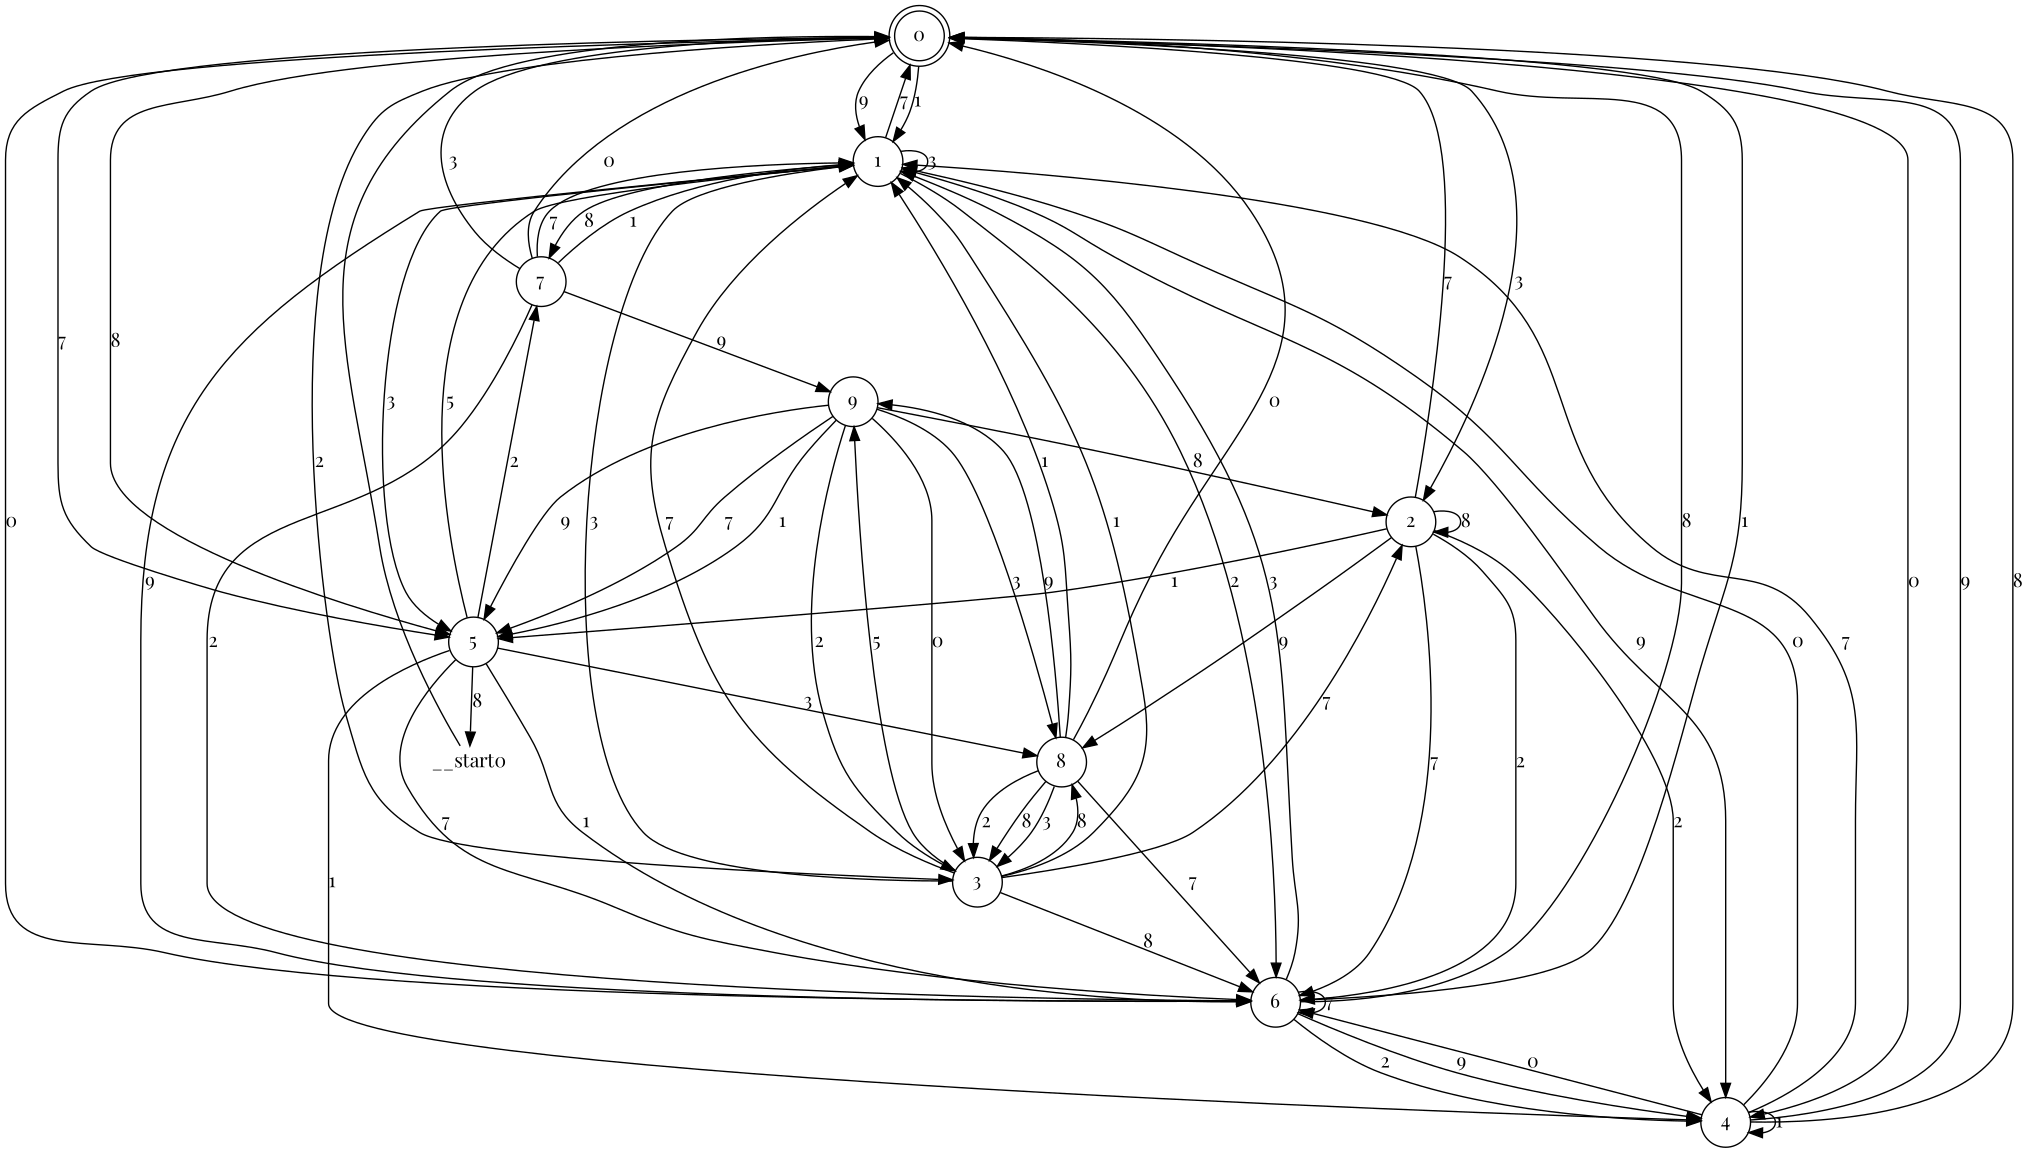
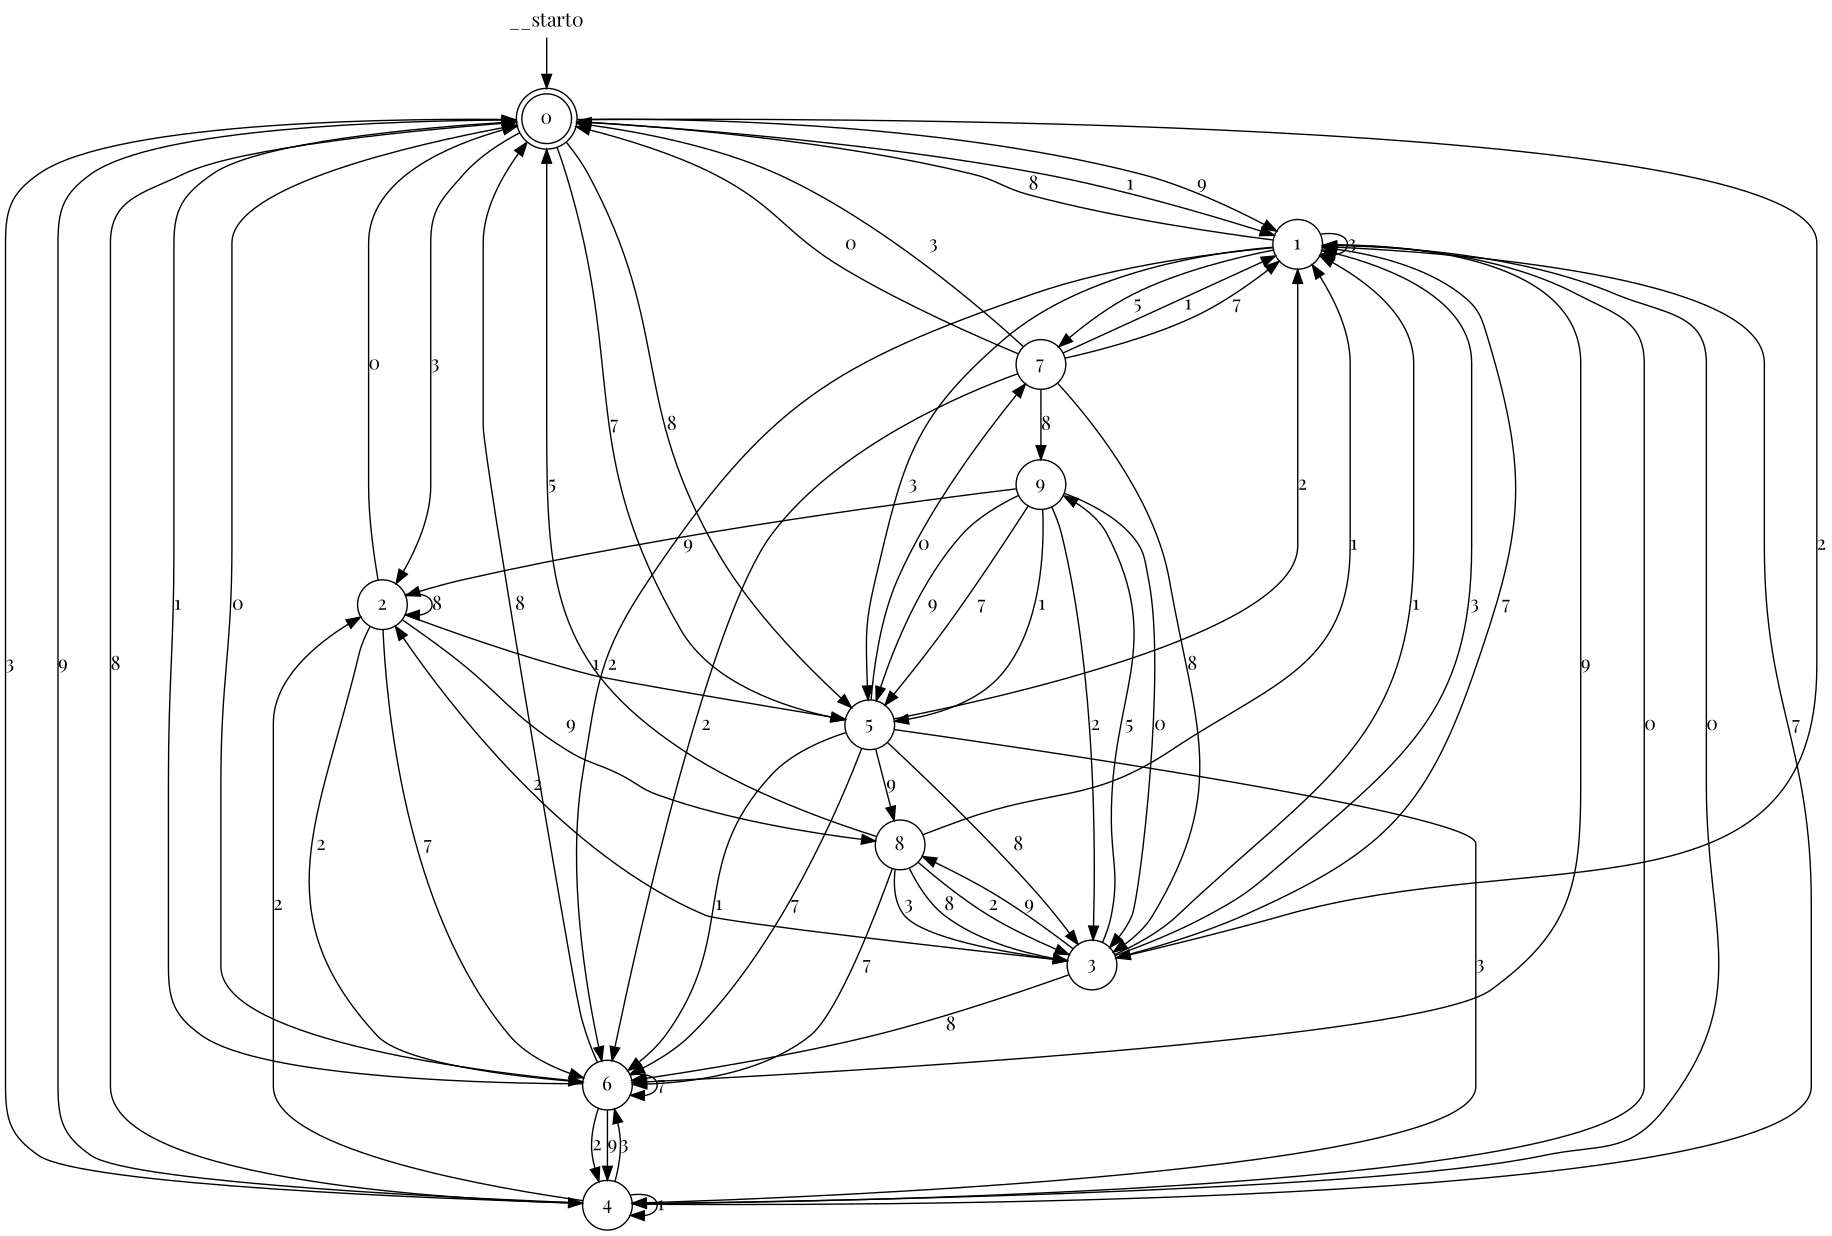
(905, 101) -> (1034, 184)
(589, 222) -> (1138, 304)
(1449, 282) -> (375, 364)
(722, 342) -> (1046, 425)
(451, 402) -> (1303, 485)
(1275, 402) -> (553, 485)
(514, 462) -> (924, 545)
(1198, 462) -> (689, 545)
(1242, 506) -> none
(1034, 530) -> none
(997, 543) -> none
(1914, 582) -> (10, 665)
(1641, 642) -> (1650, 725)
none -> (1185, 658)
(472, 699) -> (982, 835)
(808, 702) -> (892, 785)
(1327, 702) -> (538, 785)
(1657, 767) -> (273, 1032)
(1082, 822) -> (1030, 905)
(333, 882) -> (1481, 965)
(1533, 1062) -> (625, 1145)
